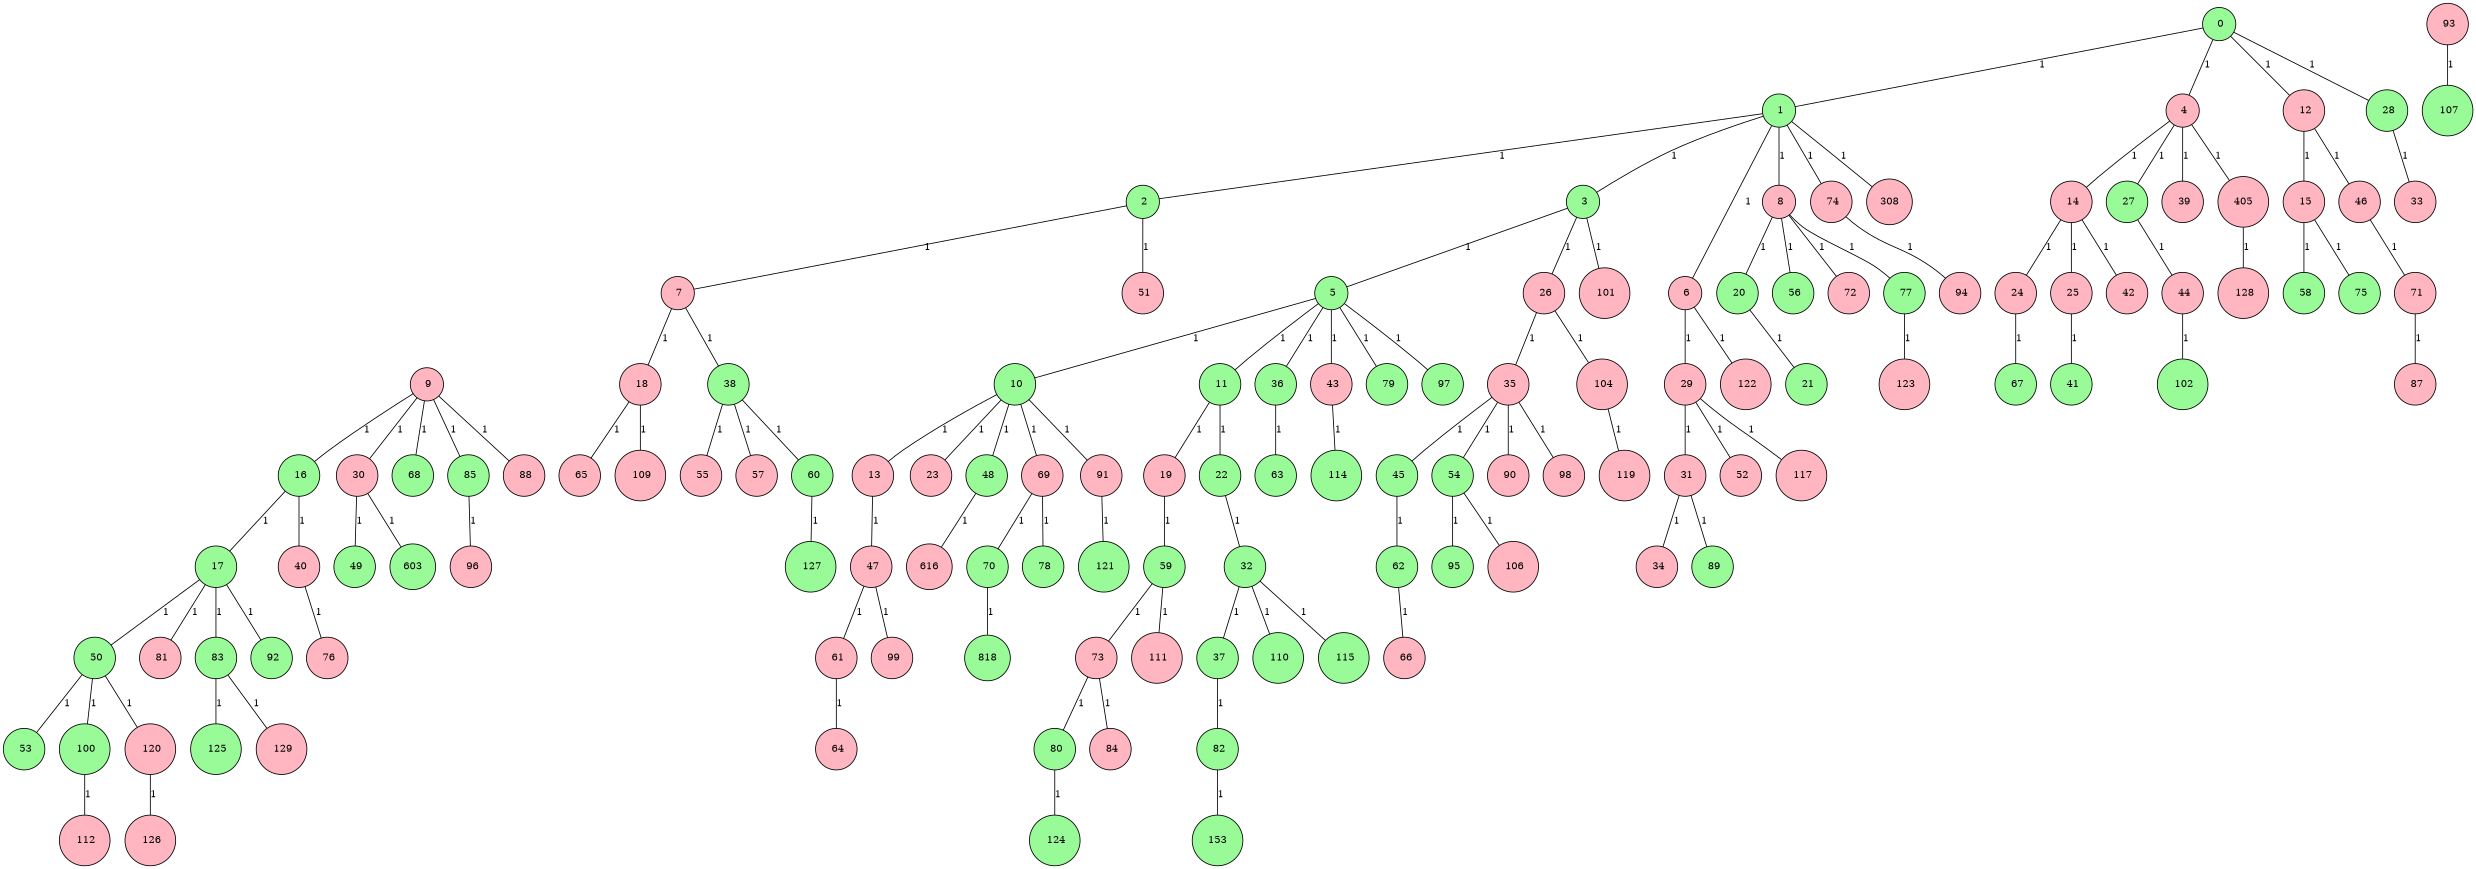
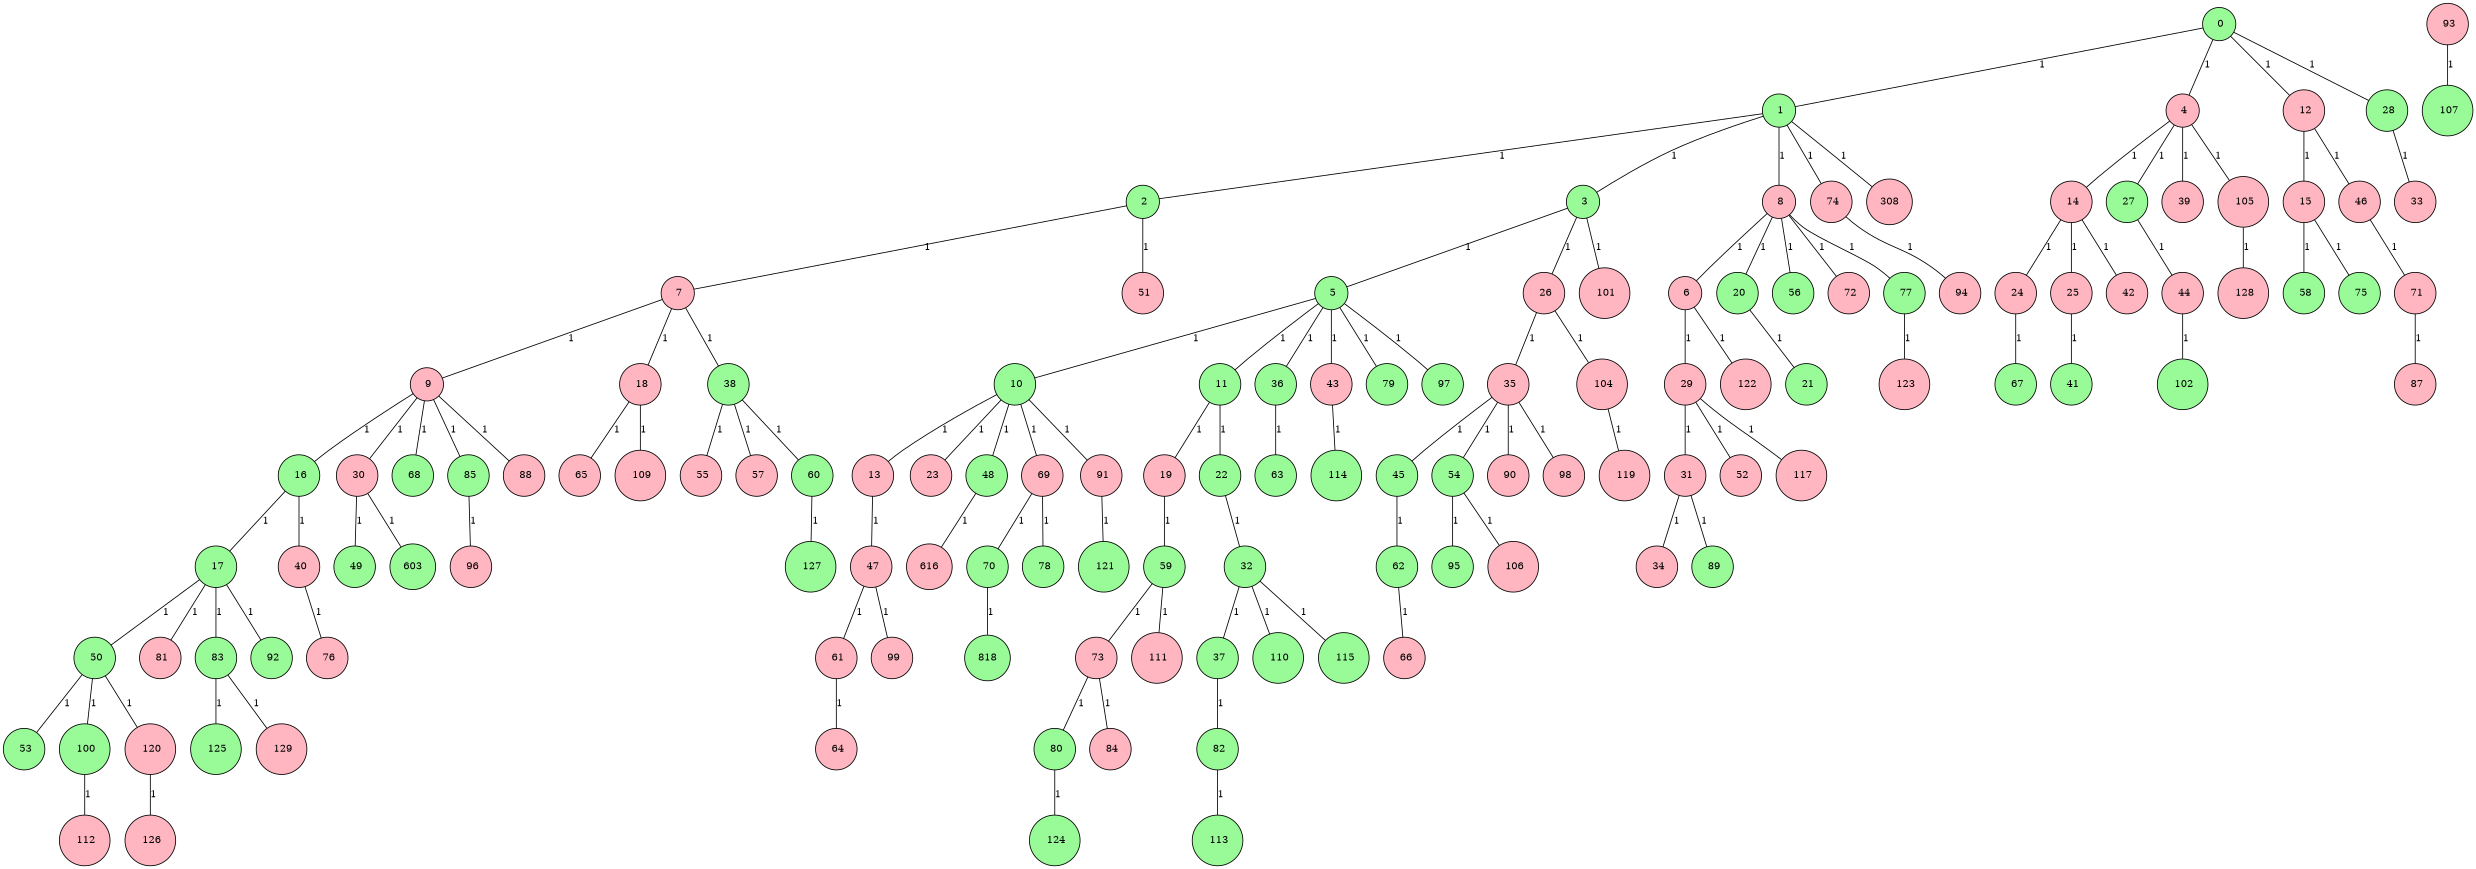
(1732, 202) -> (1731, 247)
(2243, 202) -> (2243, 202)
none -> (552, 339)
(1218, 840) -> (1218, 840)
